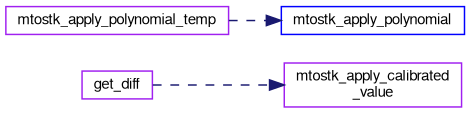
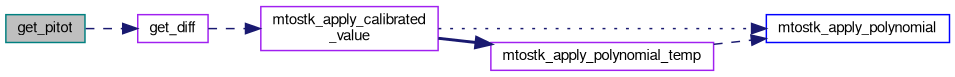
none -> (45, 29)
none -> (595, 29)
none -> (457, 40)
